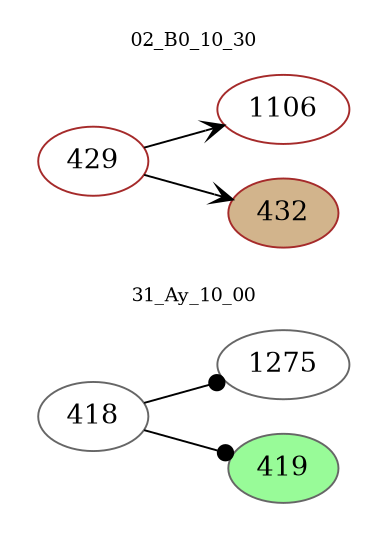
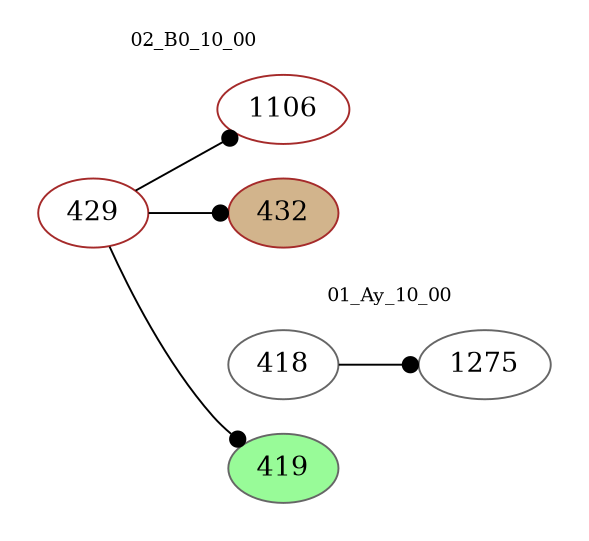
(194, 41) -> (194, 41)
(175, 139) -> (179, 166)
(179, 185) -> (180, 213)
(194, 297) -> (390, 297)
(181, 440) -> (162, 346)
